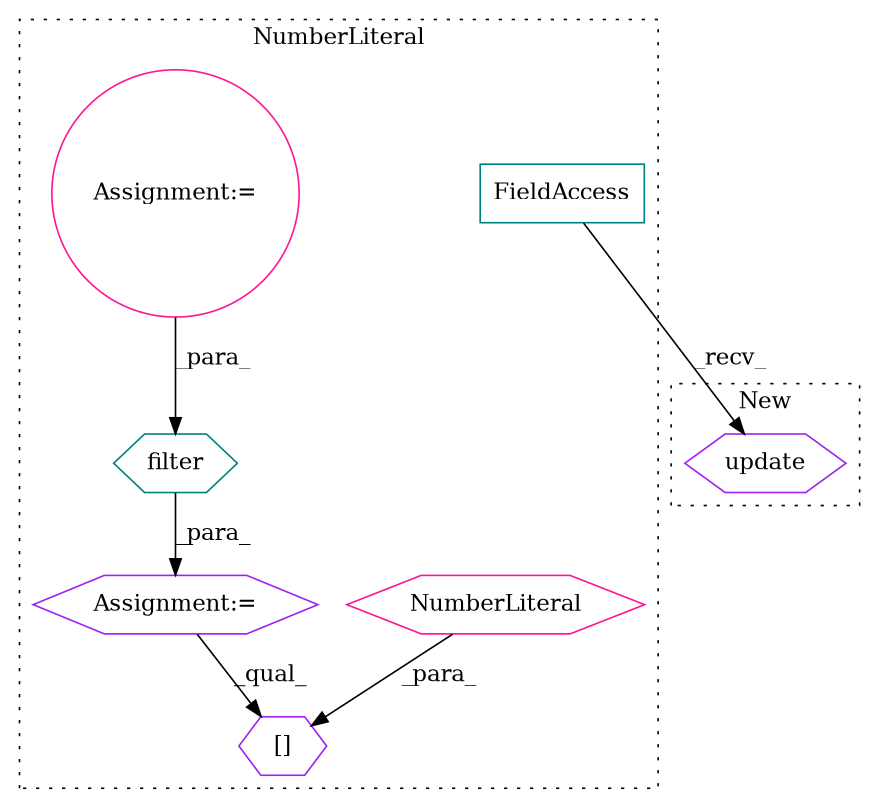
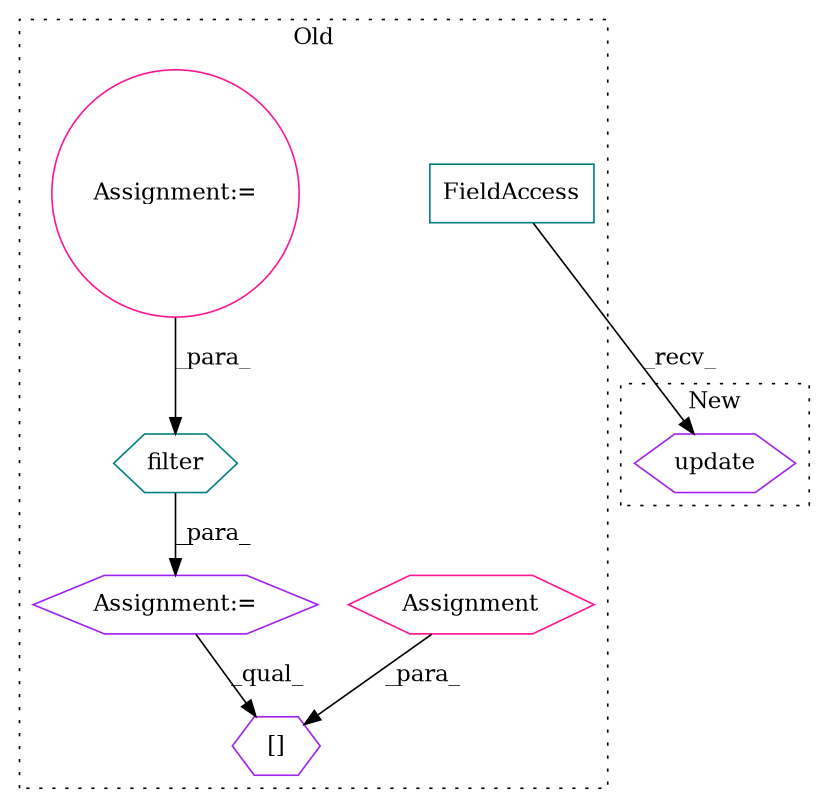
(339, 38) -> (314, 38)
(496, 605) -> (471, 605)
